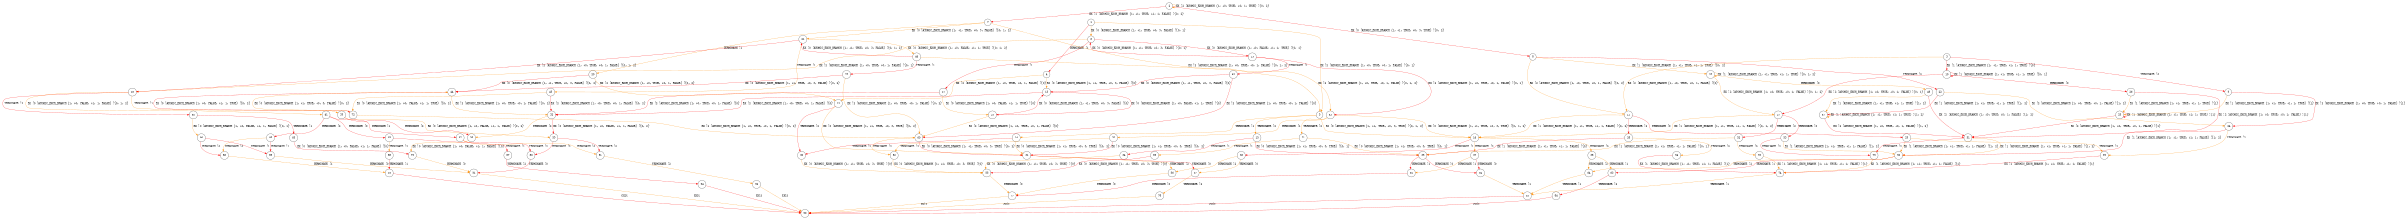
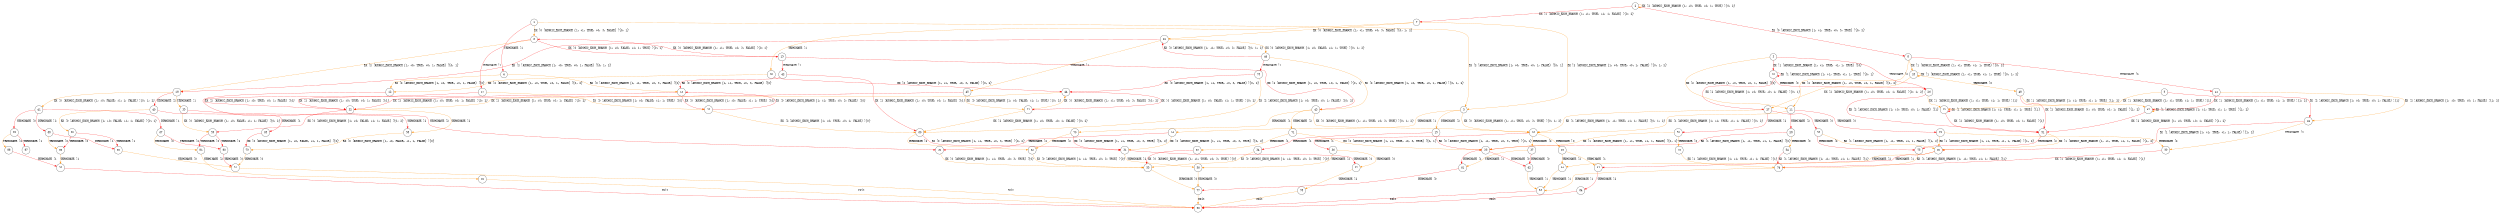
(2087, 71) -> (1853, 63)
(902, 151) -> none
(702, 184) -> none
